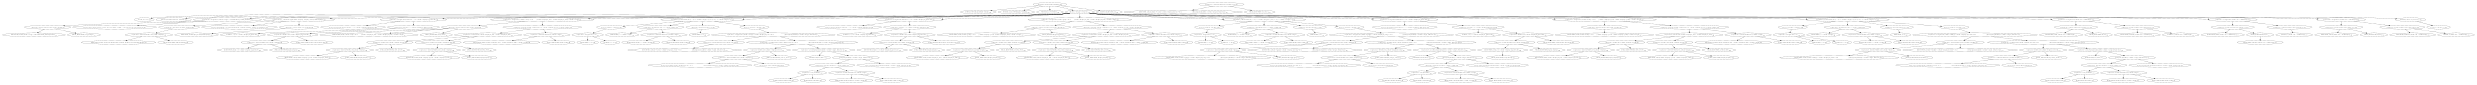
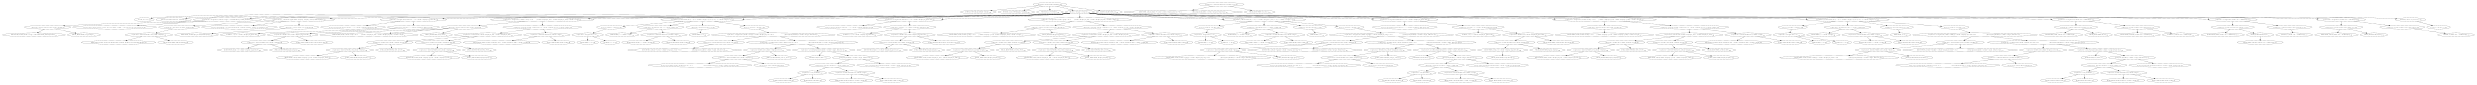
(2413, 35) -> none
(2049, 58) -> none
